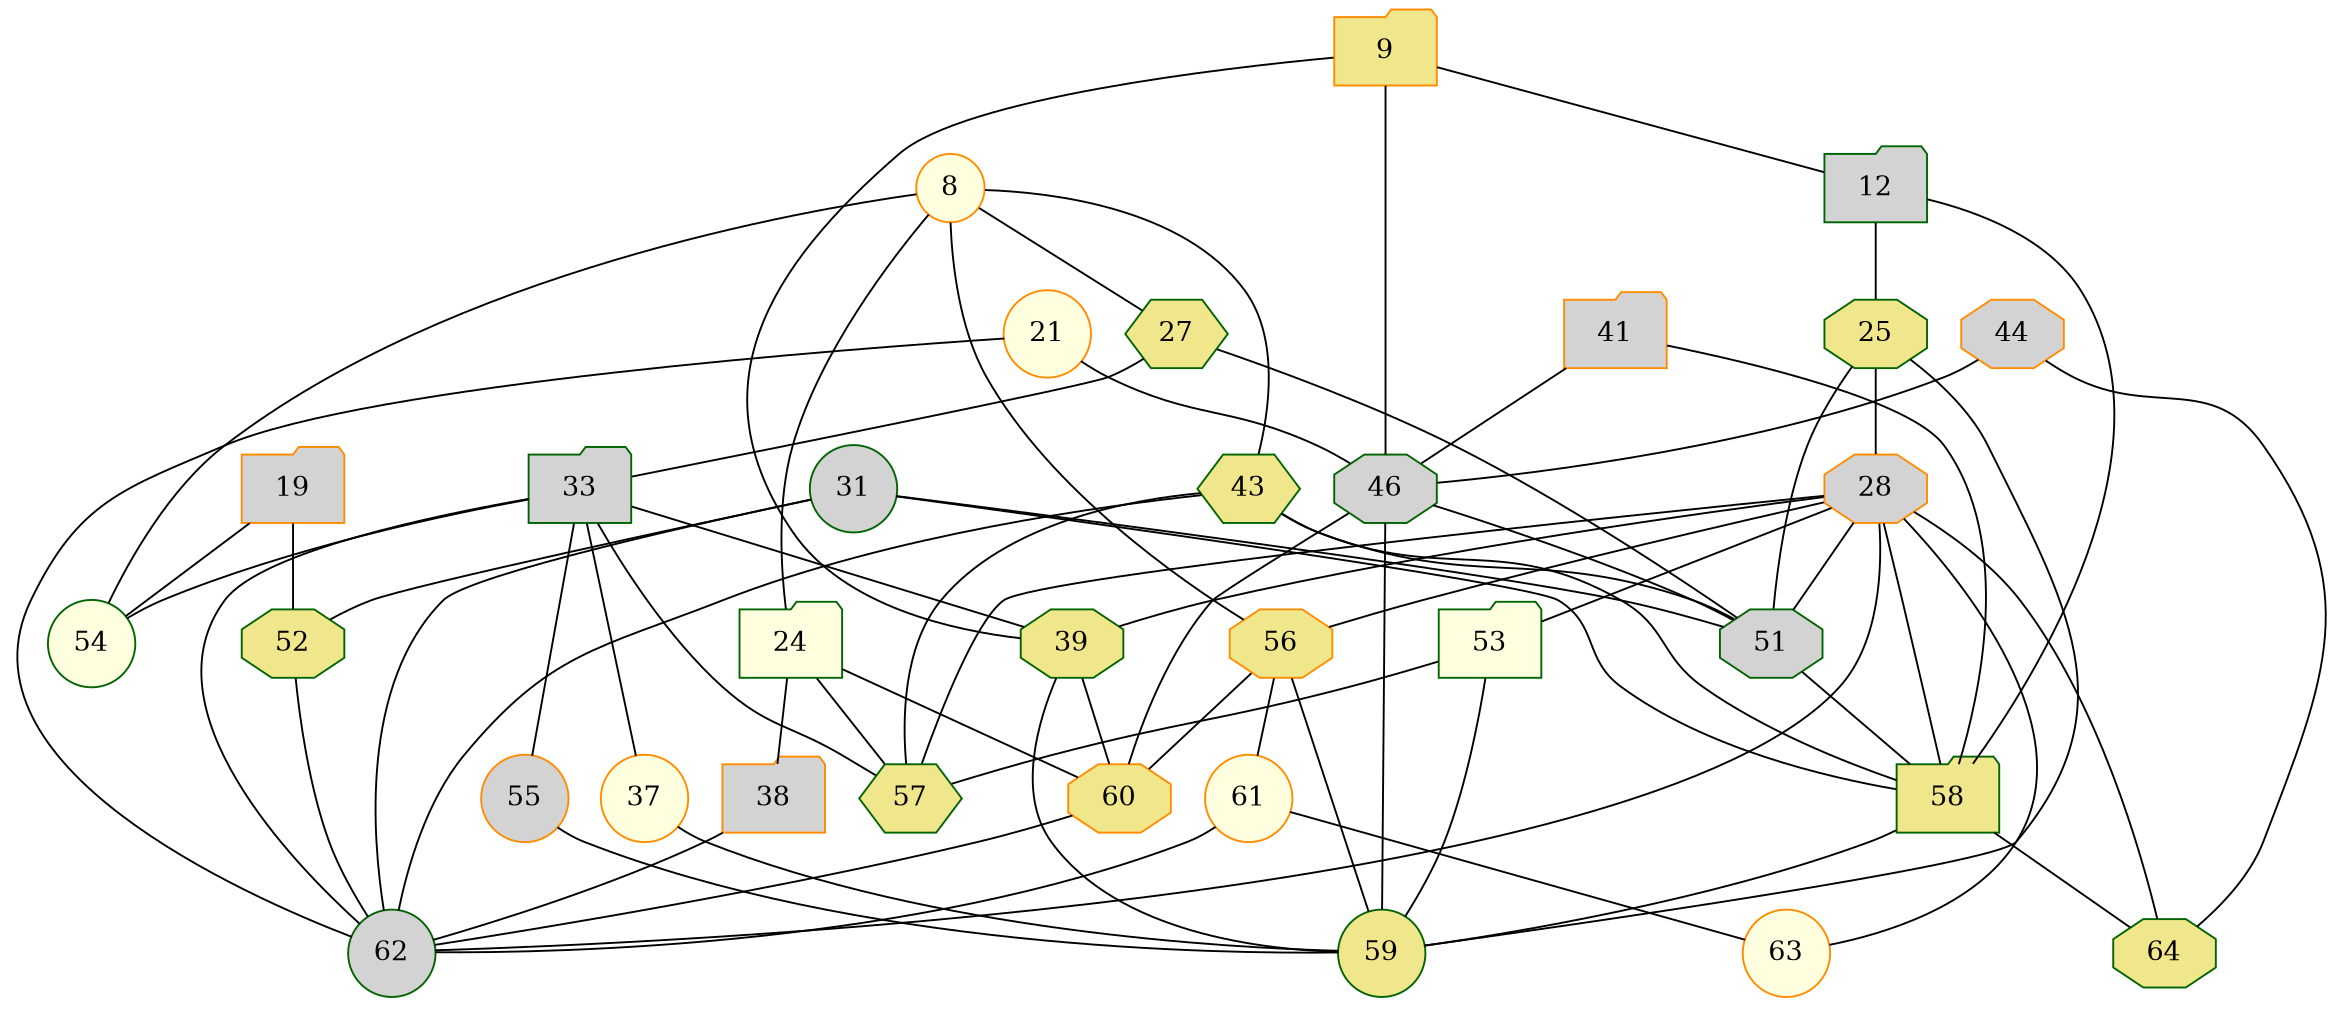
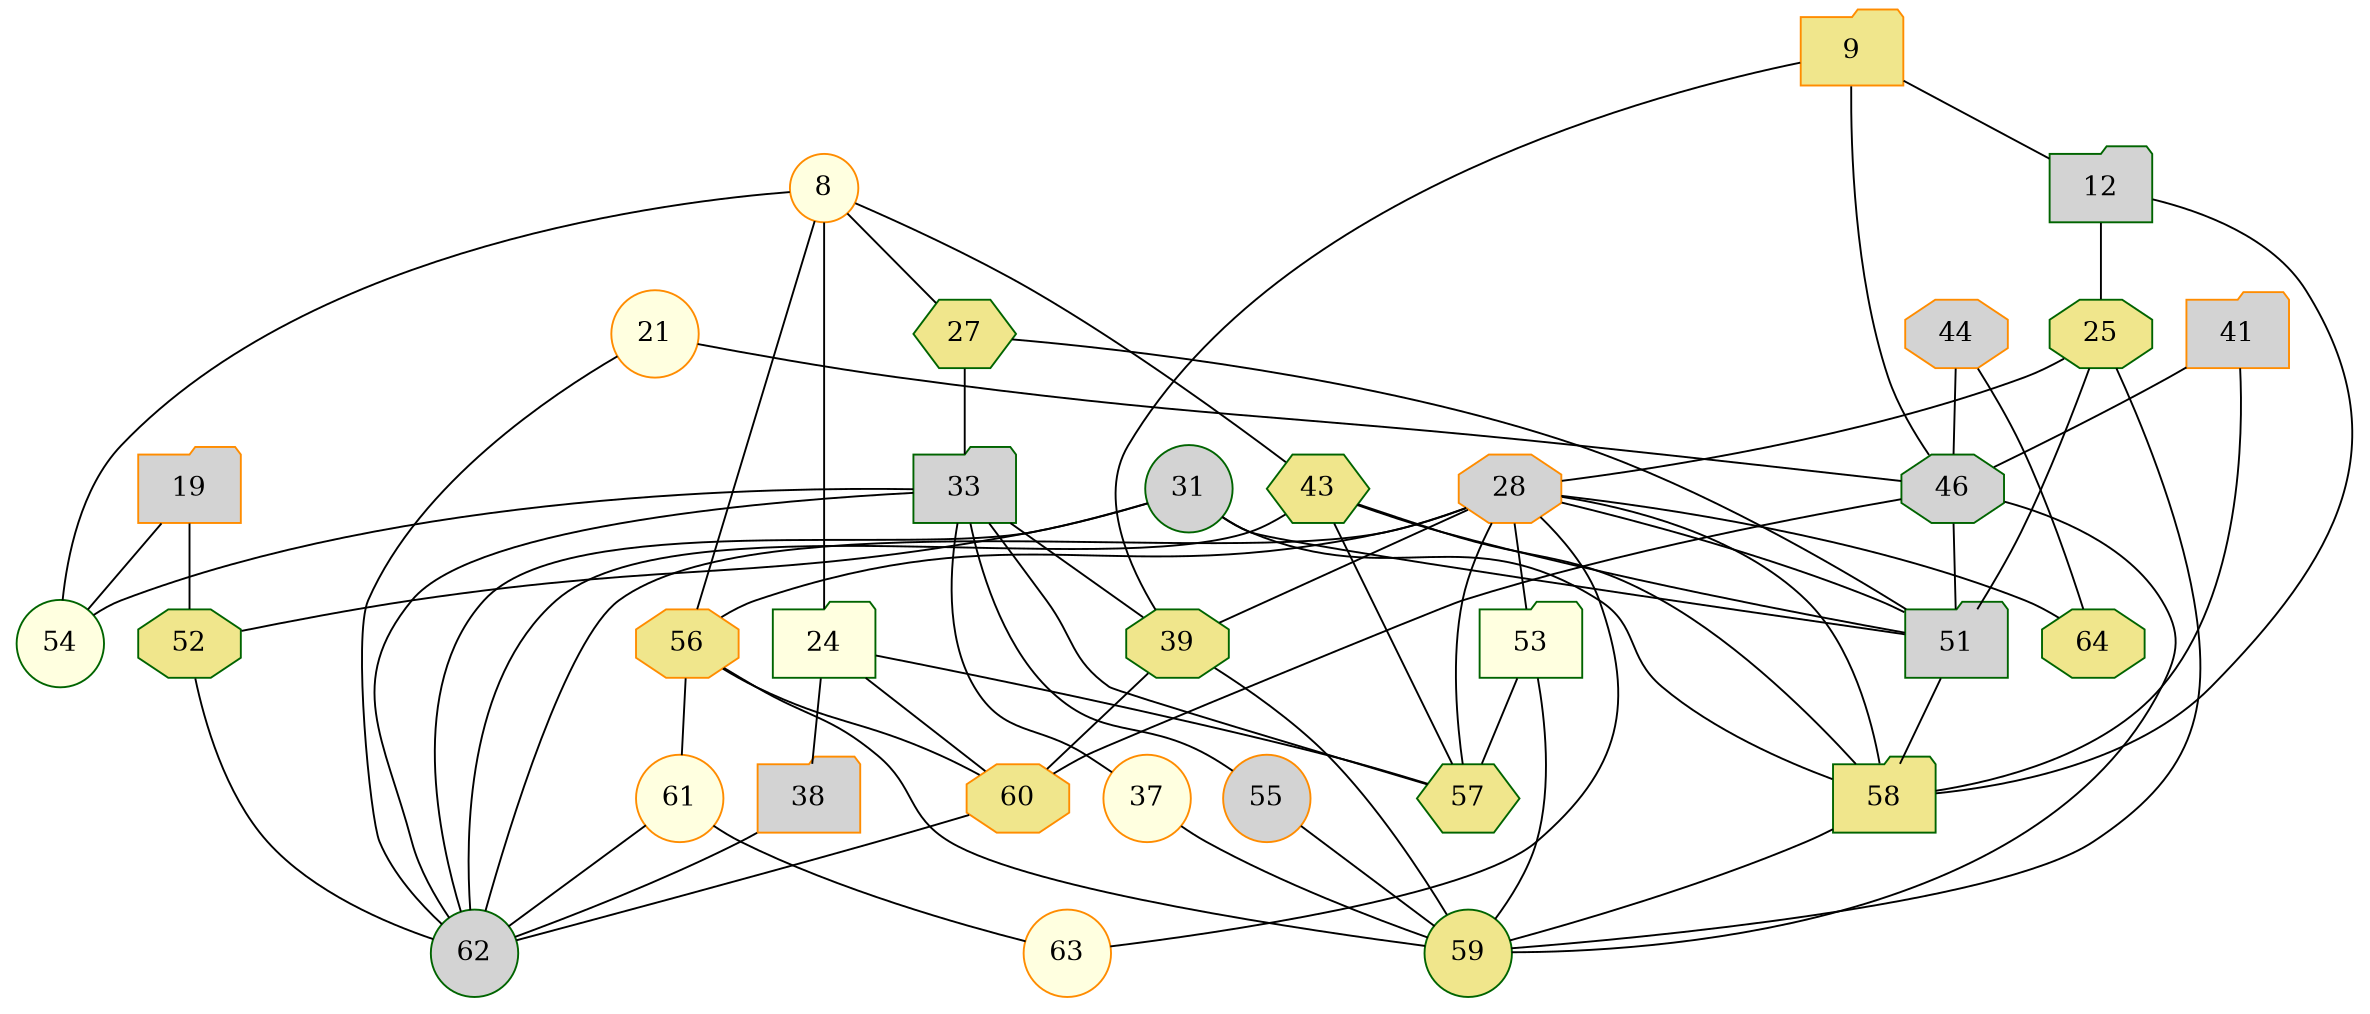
(1771, 644) -> (1956, 644)
(2062, 880) -> none
